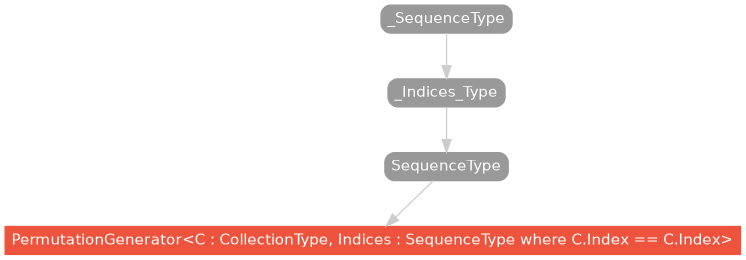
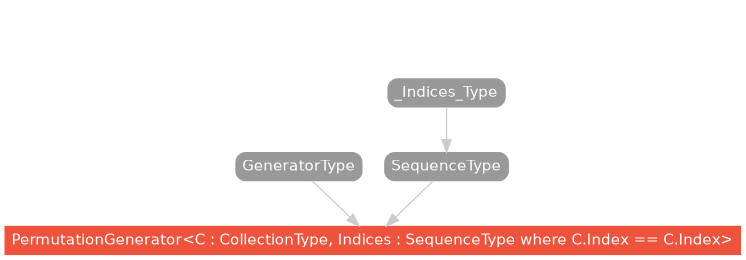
(447, 19) -> none
none -> (299, 167)
